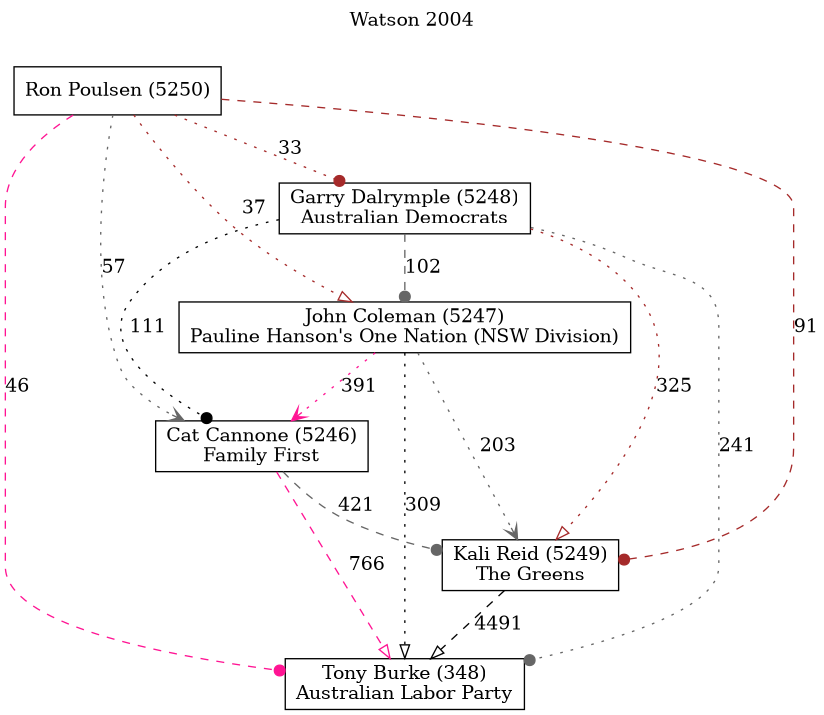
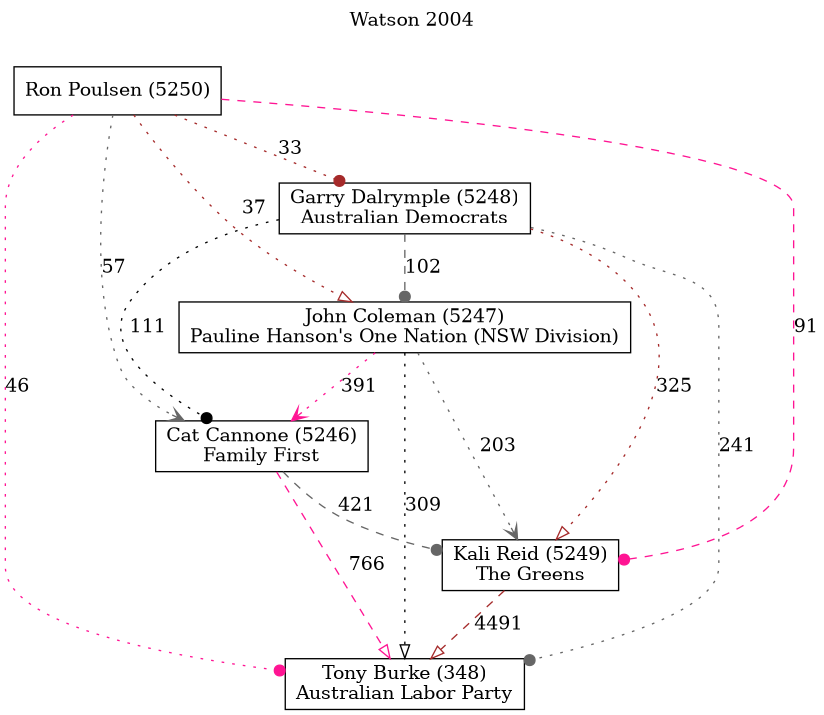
(739, 171) -> (739, 171)
(5, 478) -> (5, 478)
(473, 620) -> (473, 620)
